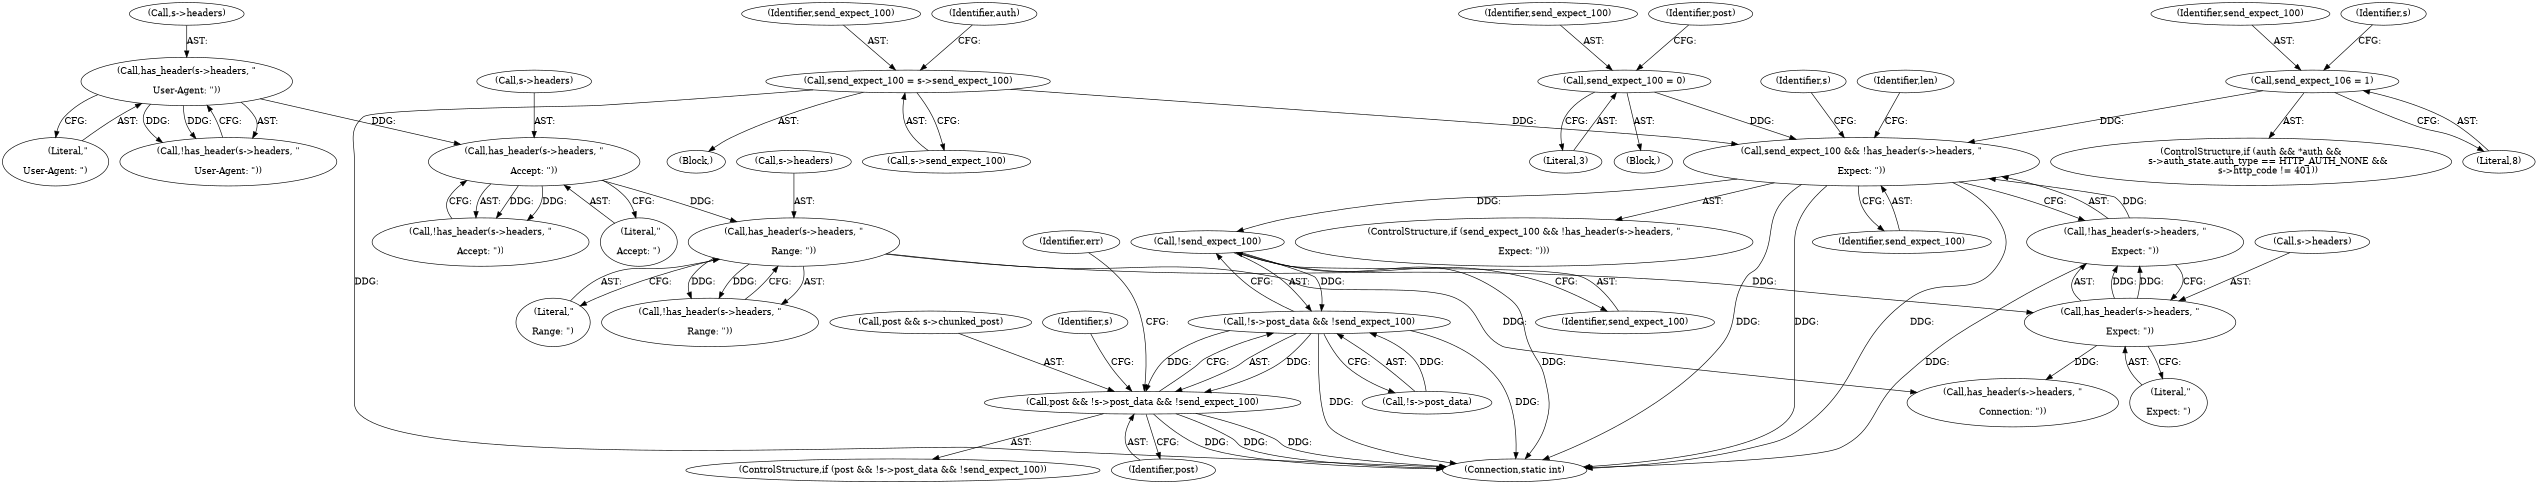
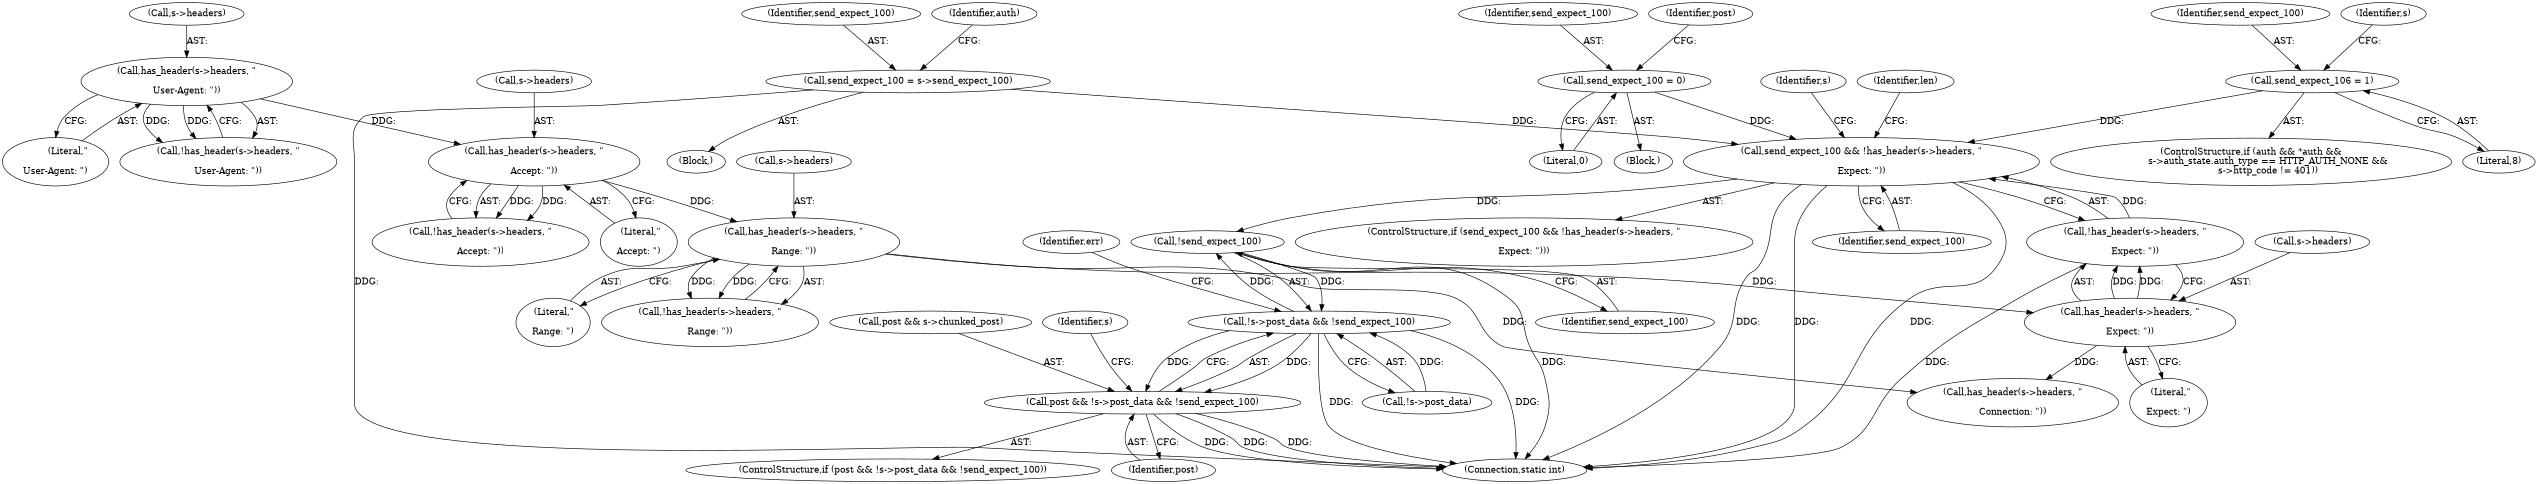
(947, 162) -> none
(1566, 162) -> (1566, 162)
(1263, 282) -> (1263, 282)
(1138, 309) -> (1182, 284)
